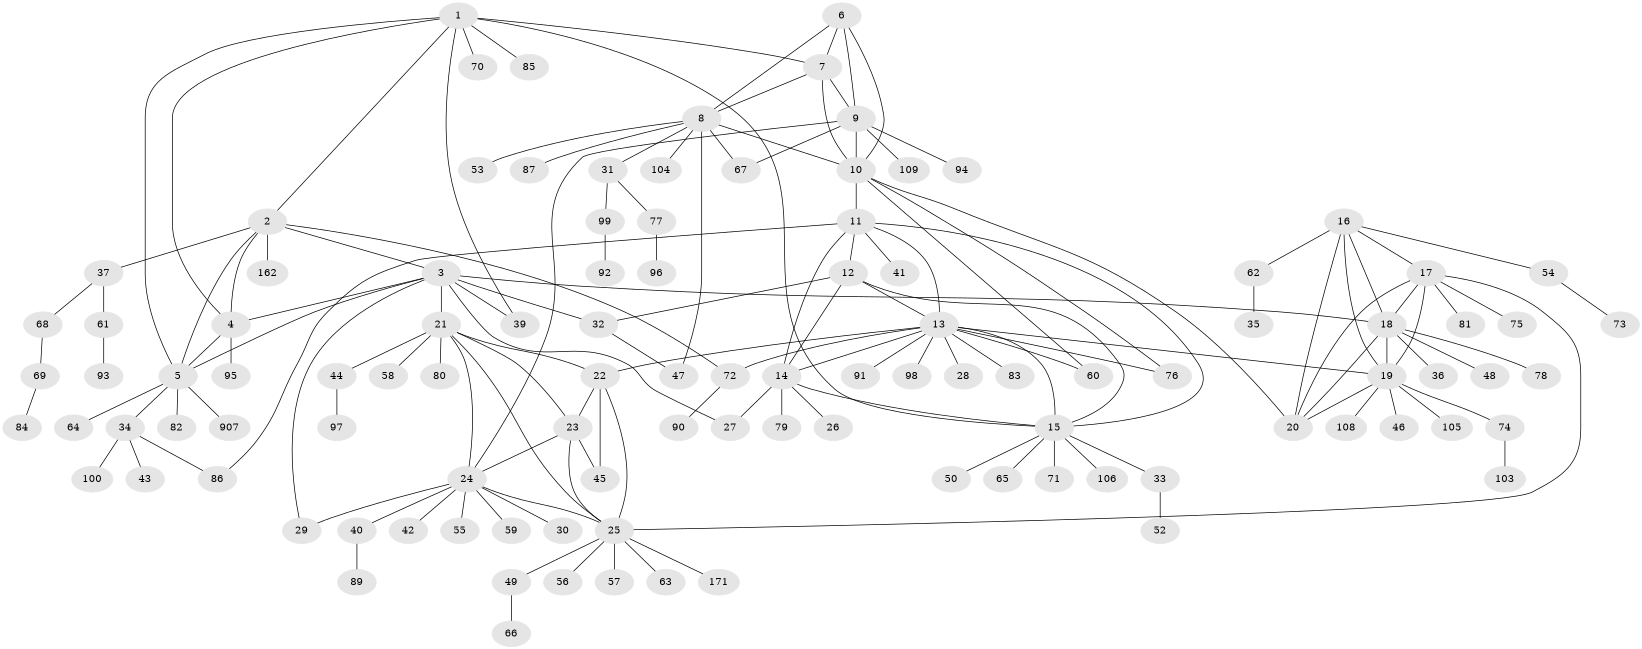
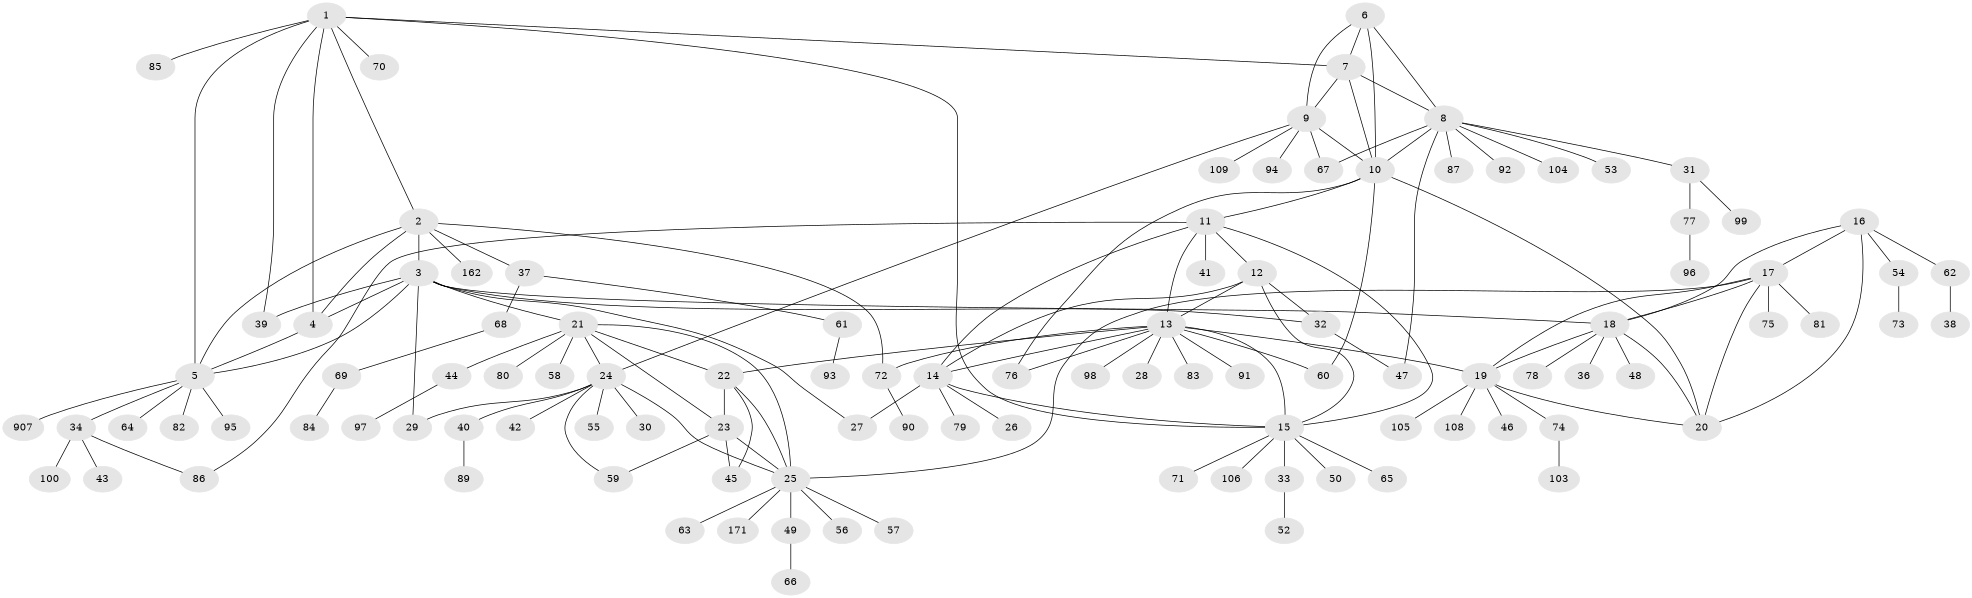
(605, 248) -> (1475, 145)
(1351, 302) -> none
(1254, 325) -> (1950, 325)
(231, 355) -> (213, 402)
(520, 453) -> (669, 454)
